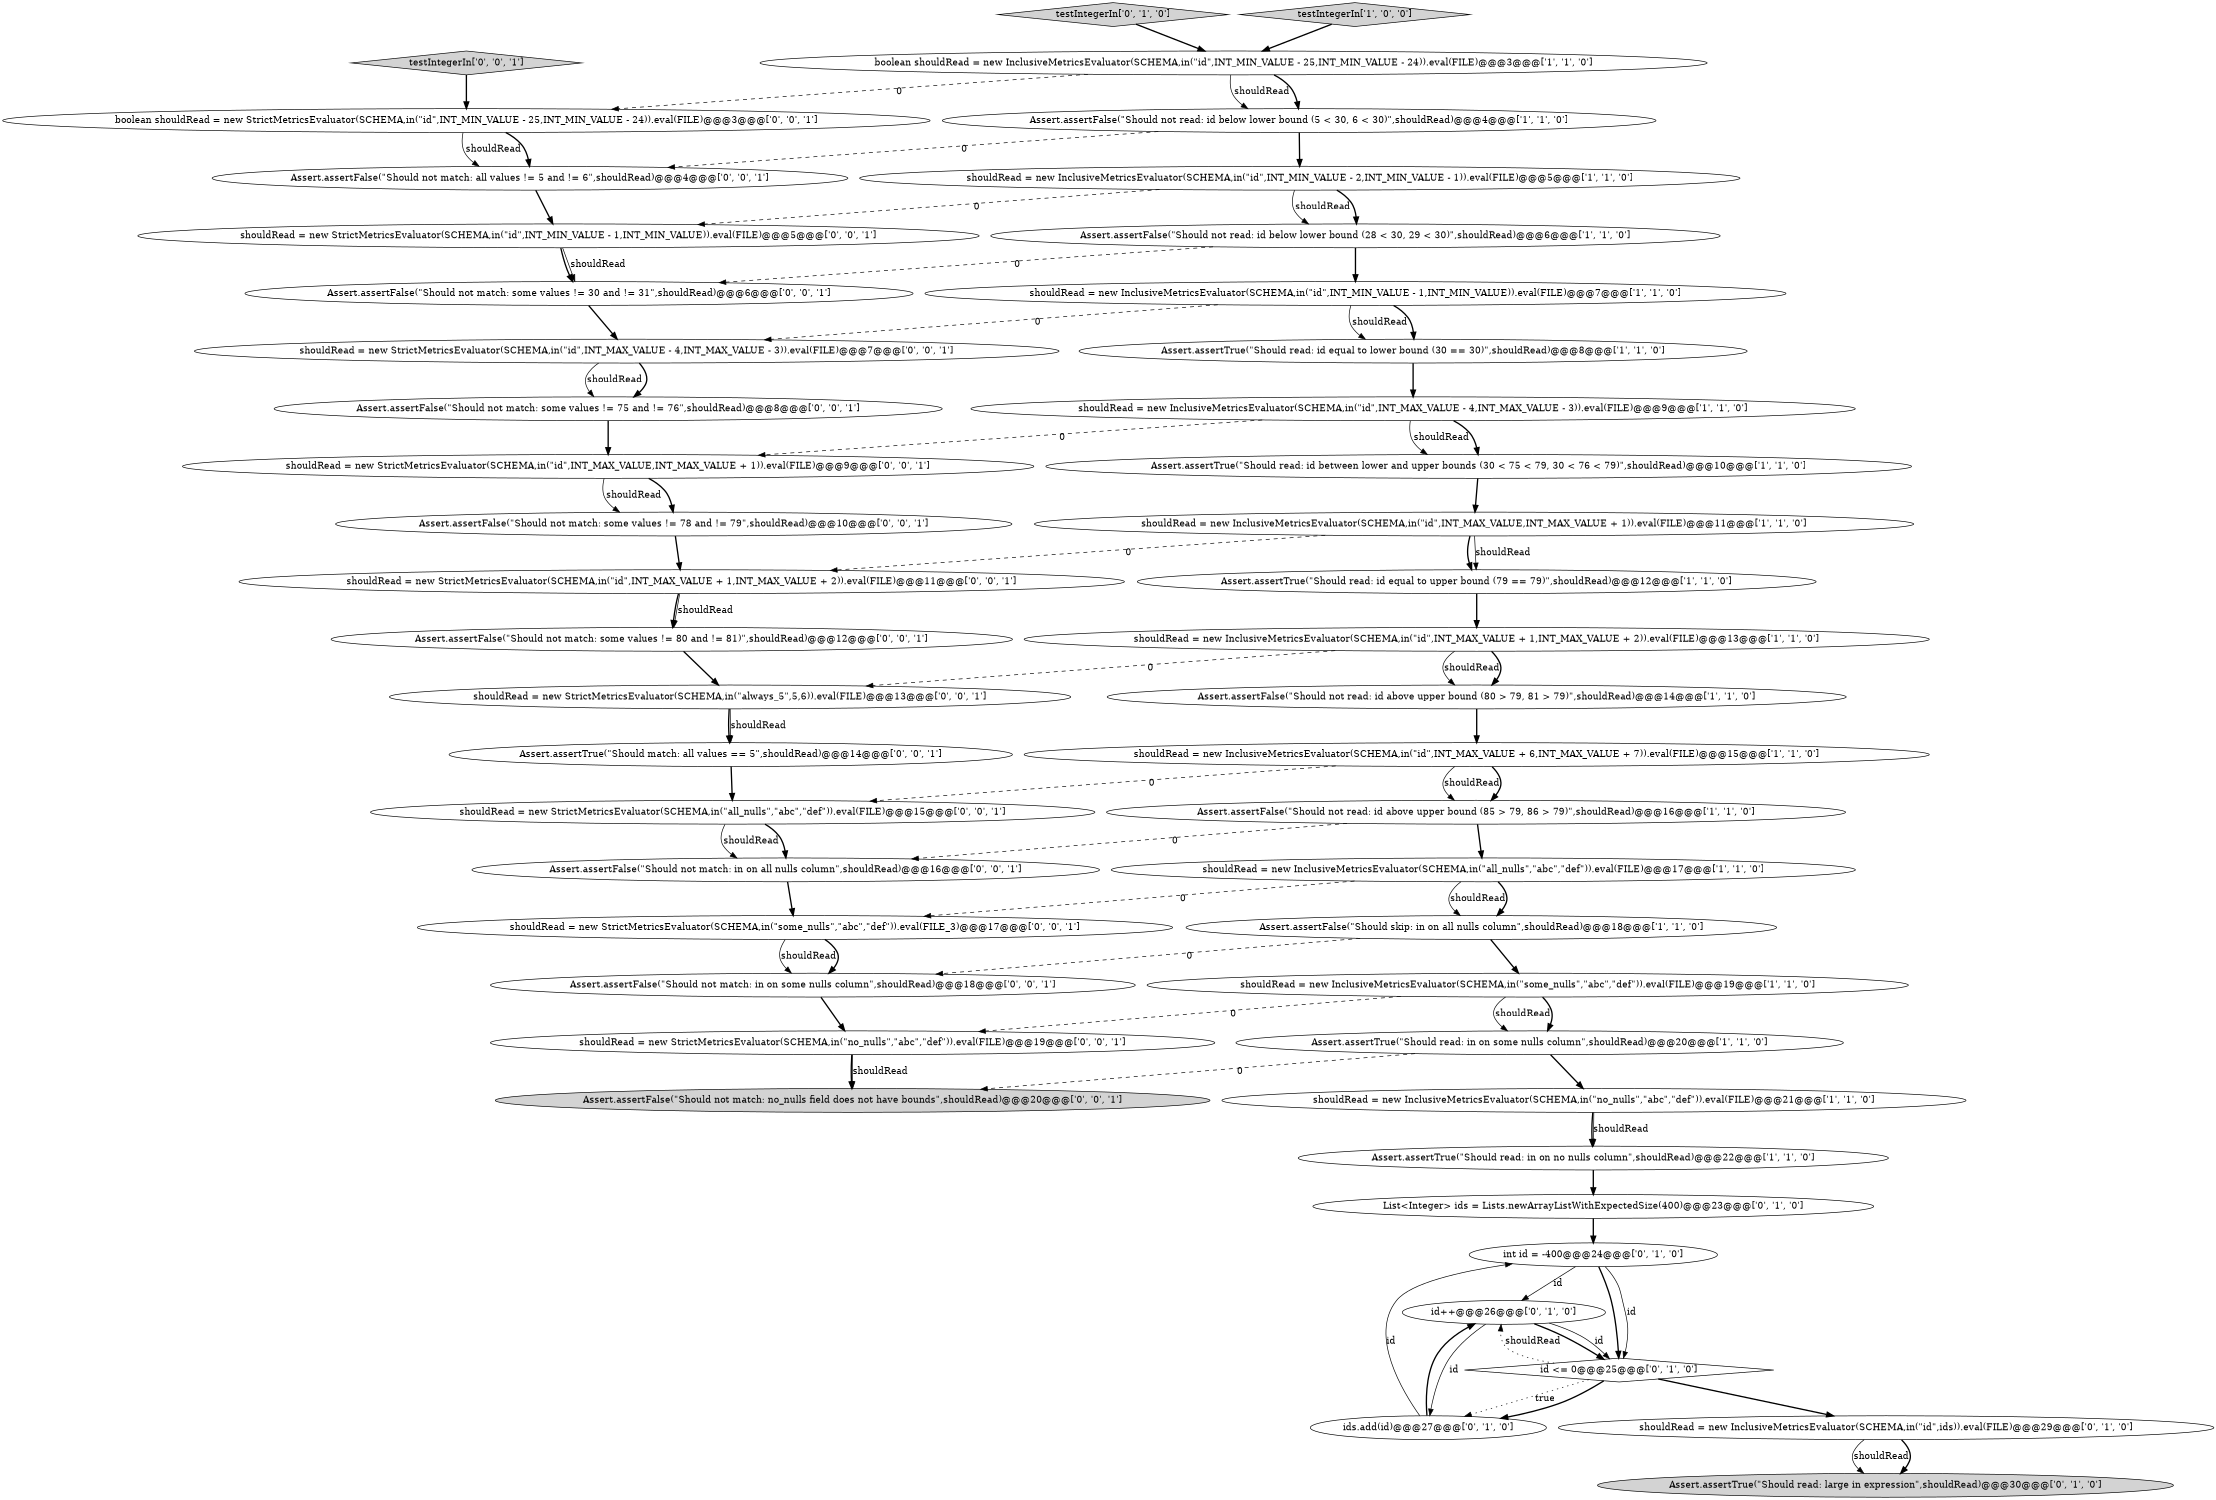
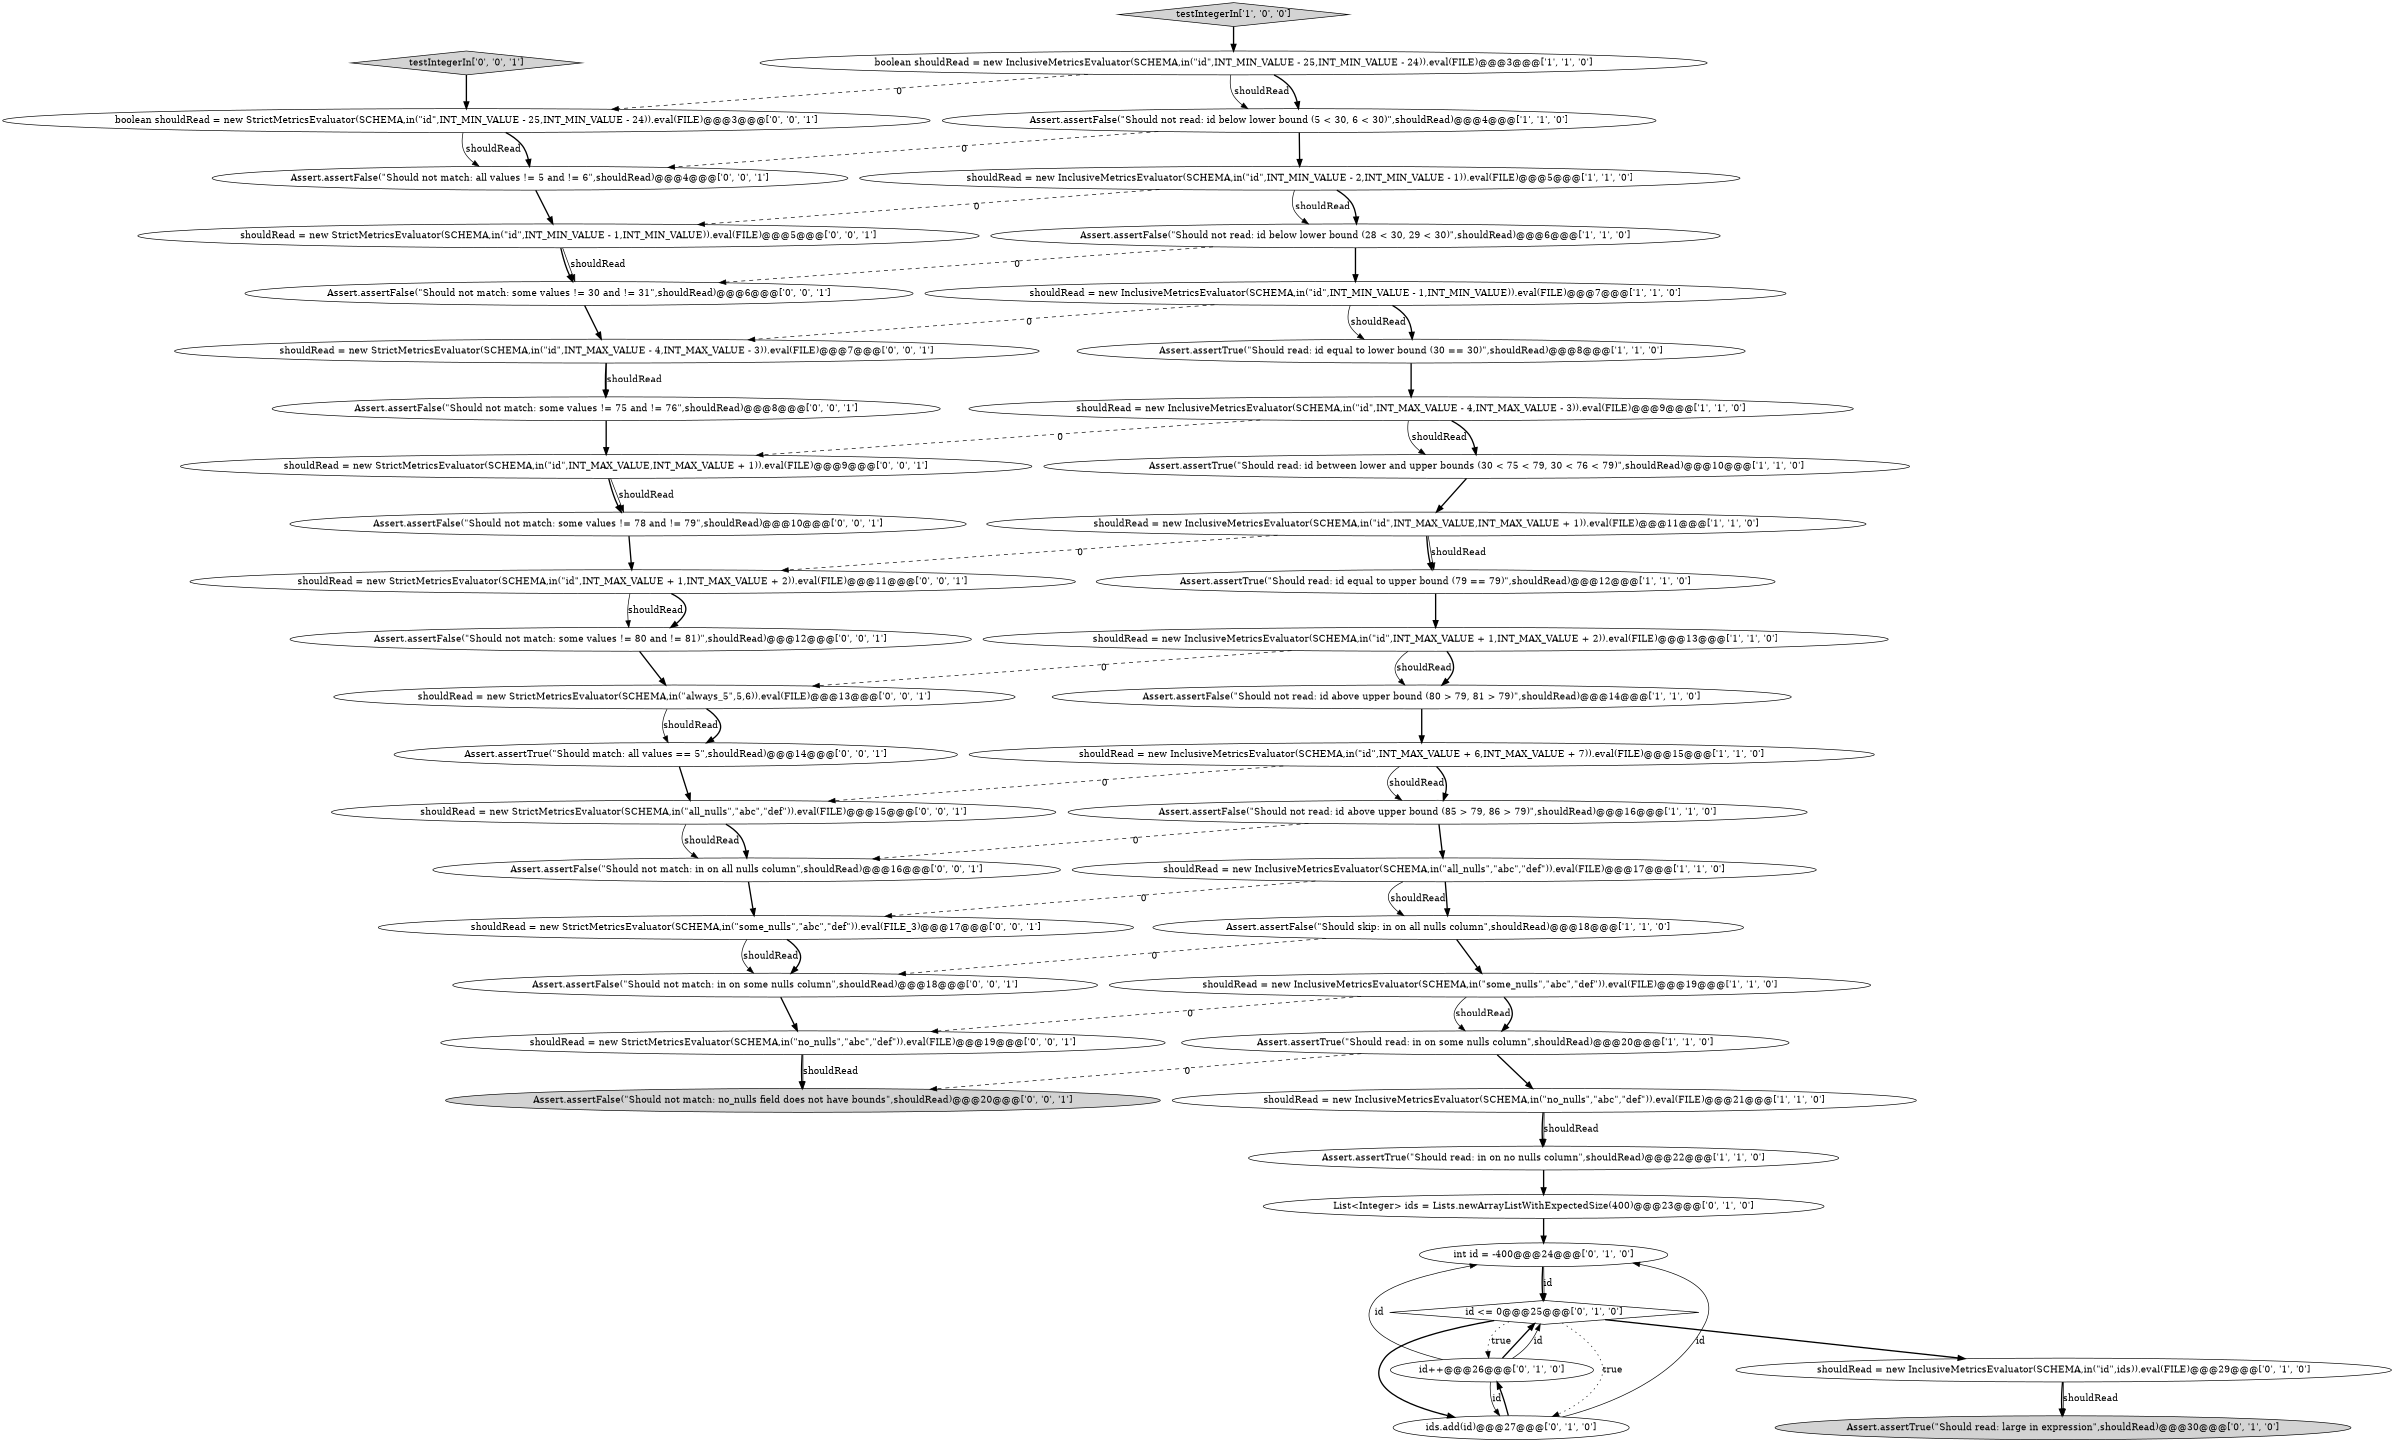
(1113, 15) -> none
(1551, 1282) -> (1374, 1302)
(1533, 1341) -> (1502, 1341)
